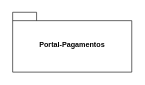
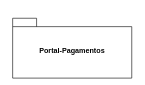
(72, 42) -> (72, 48)
